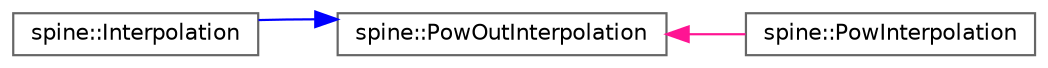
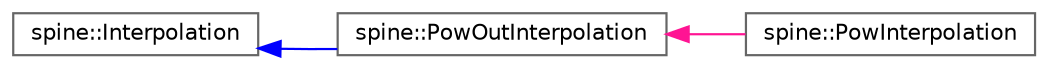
(287, 20) -> (309, 49)
